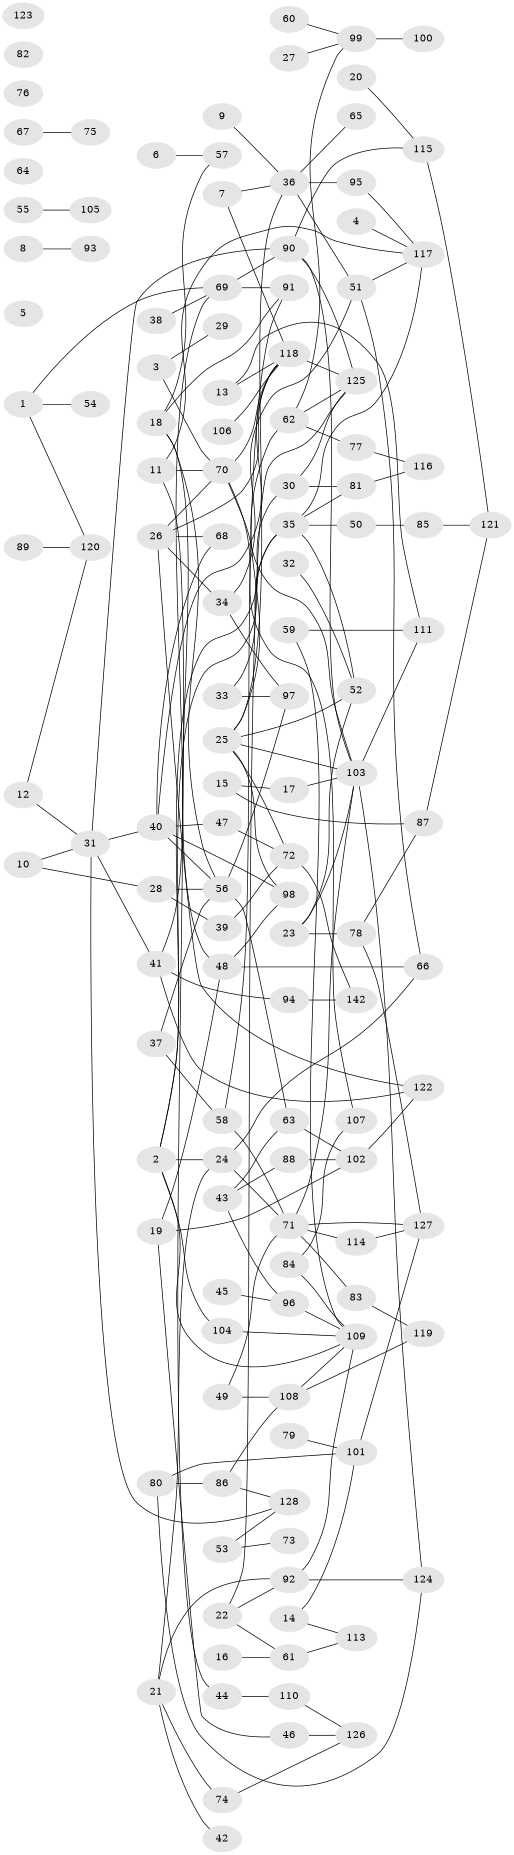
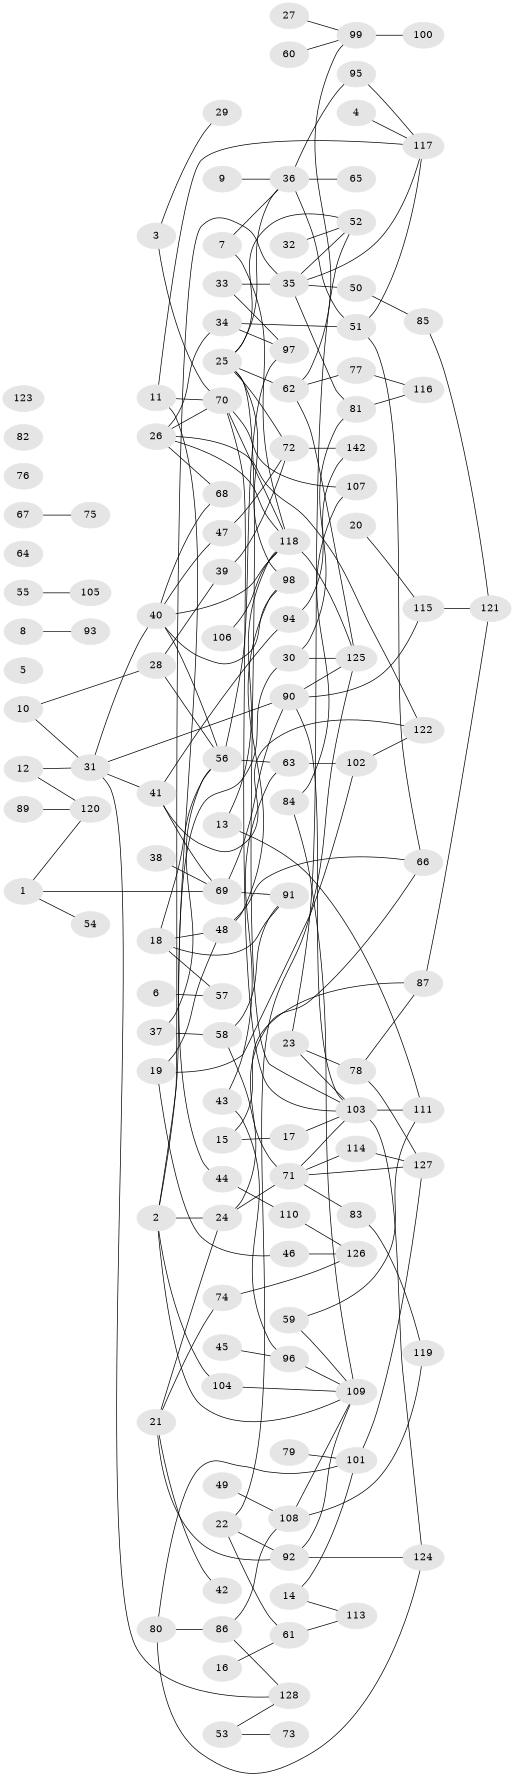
(289, 1160) -> none
(253, 1290) -> none
